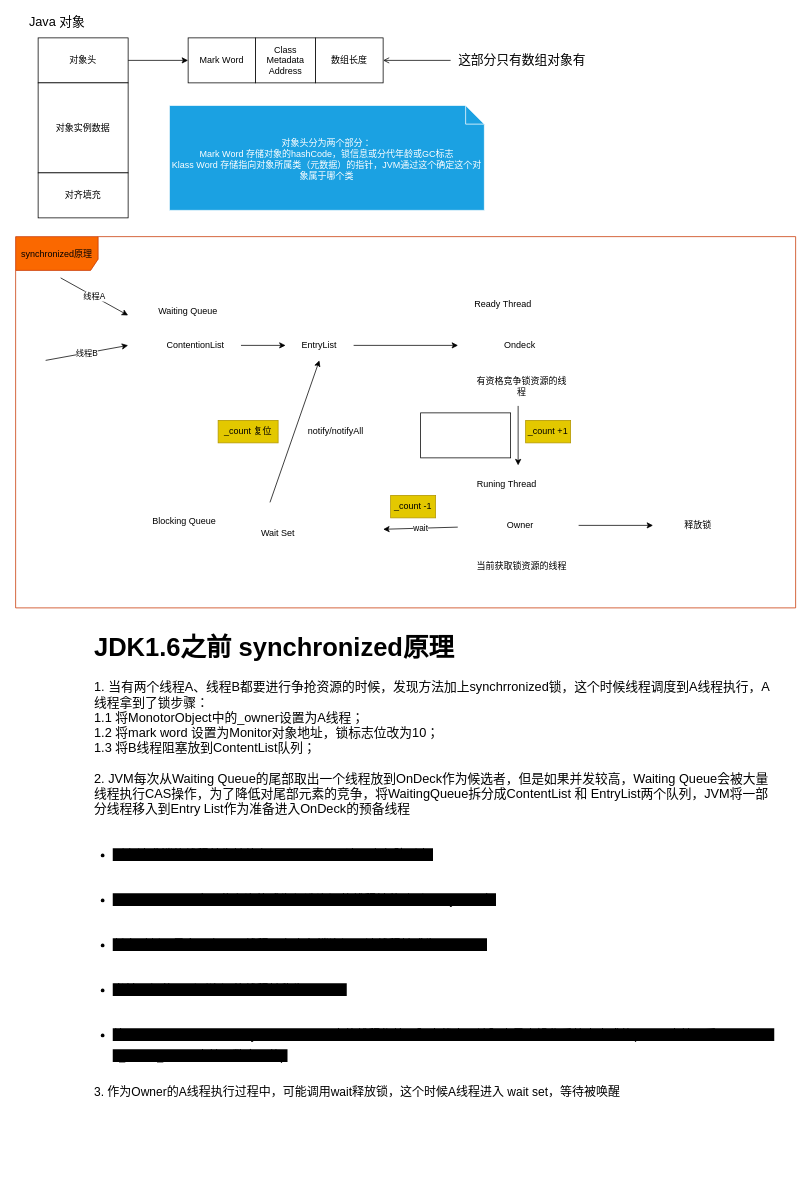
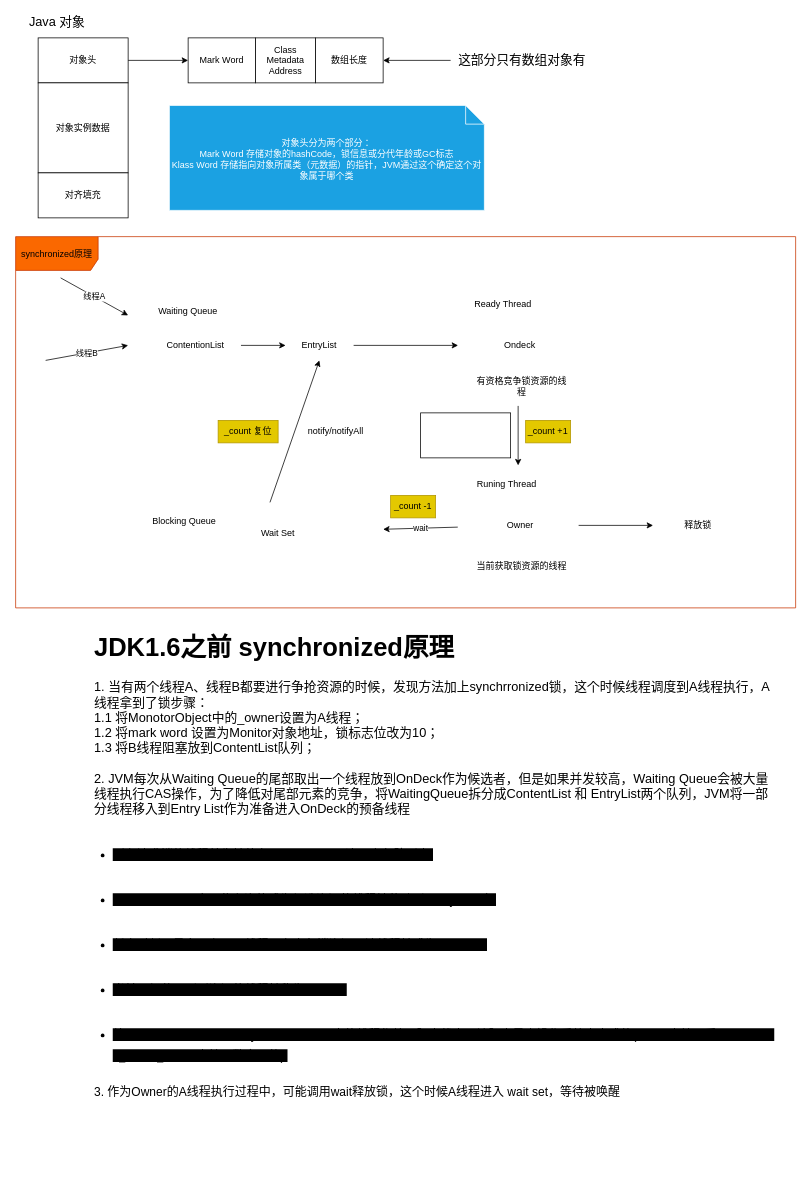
(388, 60) -> (389, 60)
